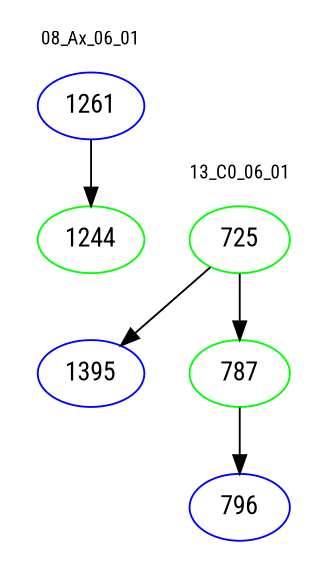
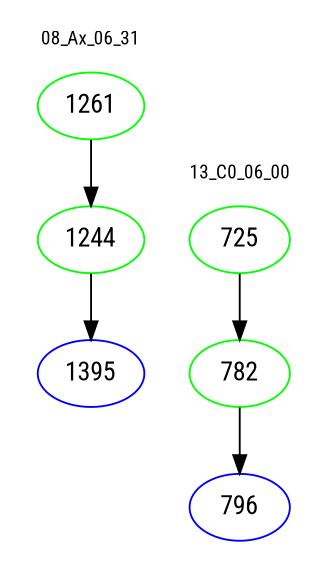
(91, 40) -> (91, 40)
(91, 106) -> (91, 106)
(241, 174) -> (241, 174)
(186, 289) -> (91, 298)
(240, 374) -> (240, 374)
